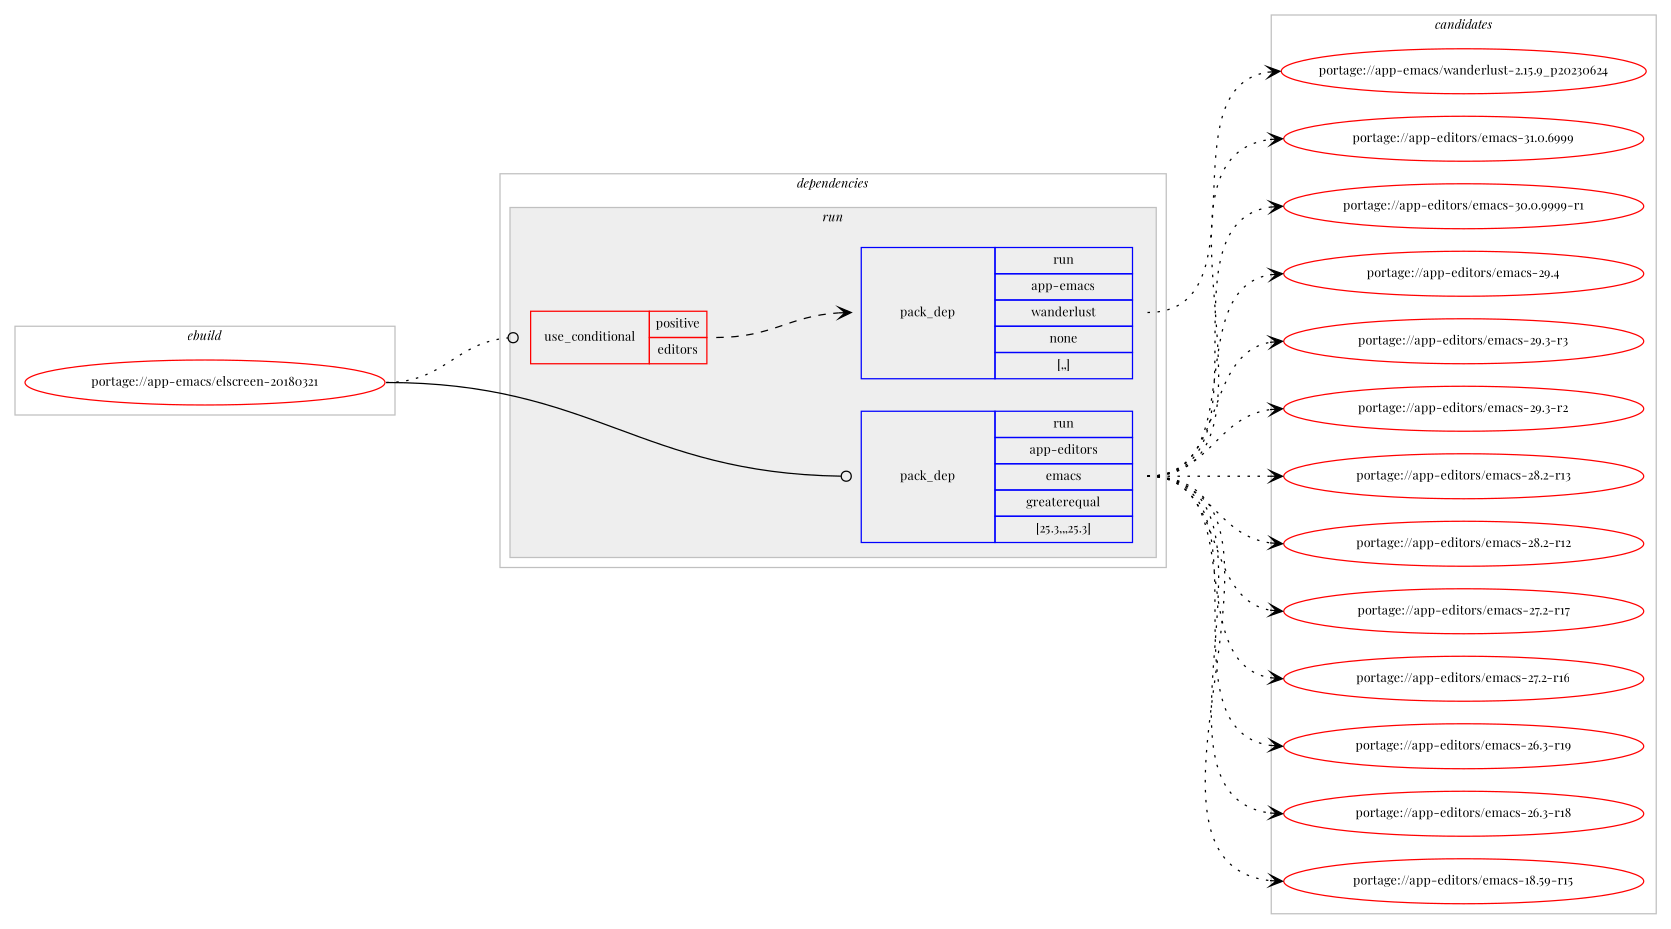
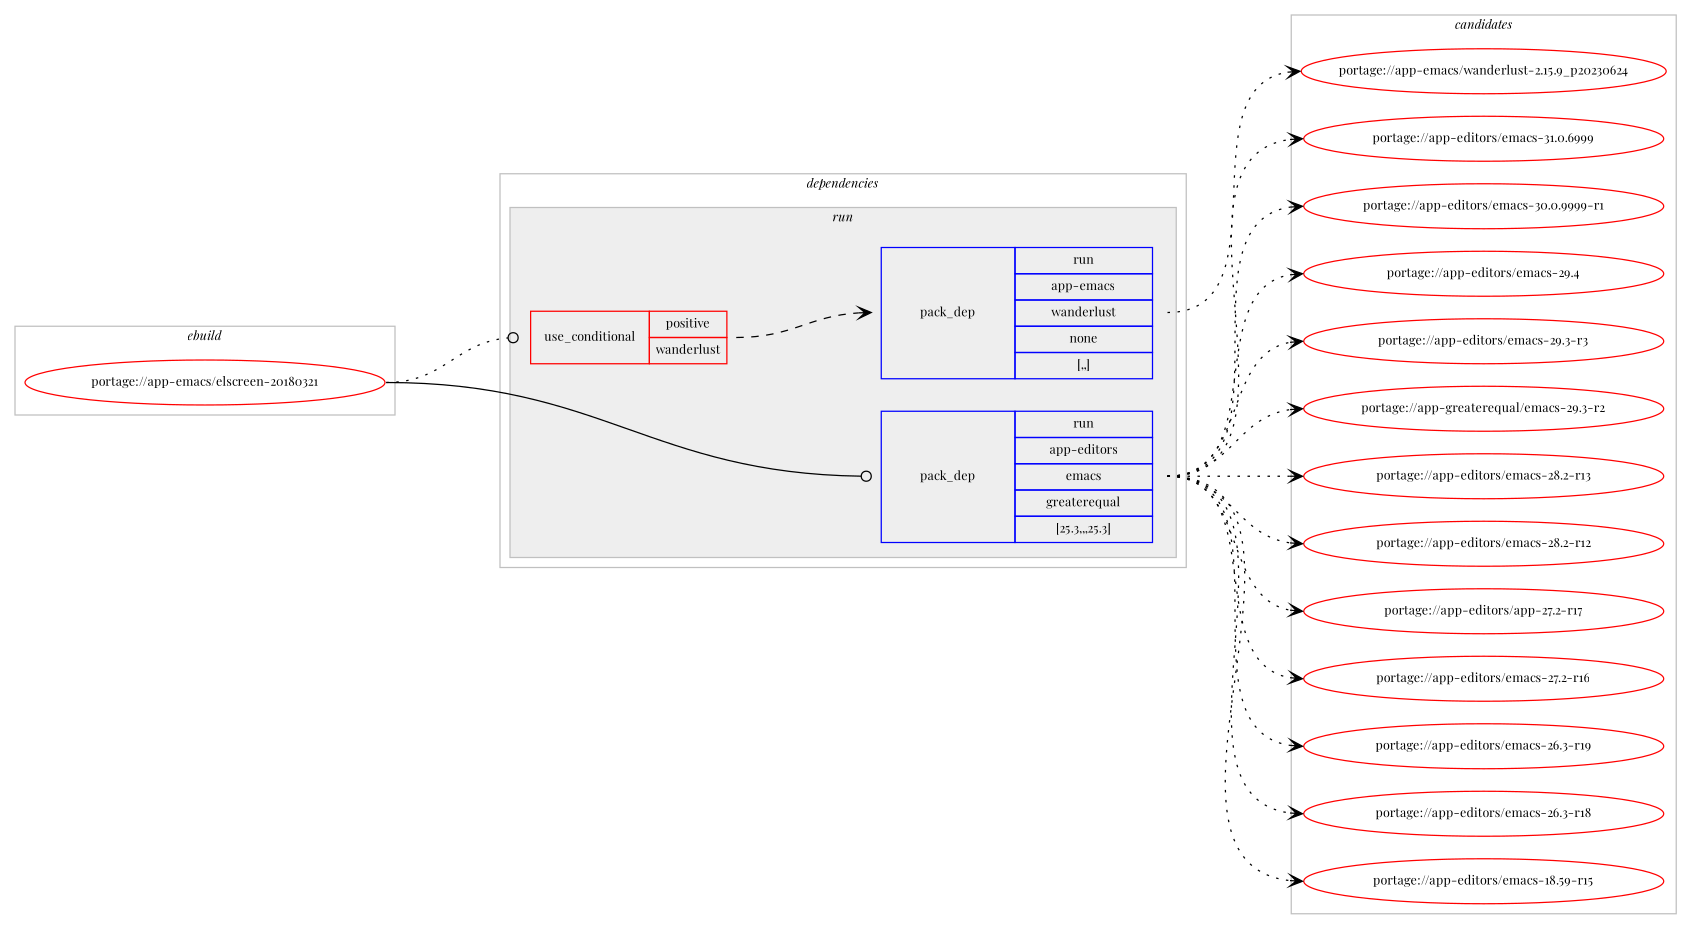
(678, 350) -> (688, 350)
(1464, 409) -> (1484, 409)
(1464, 611) -> (1484, 611)
